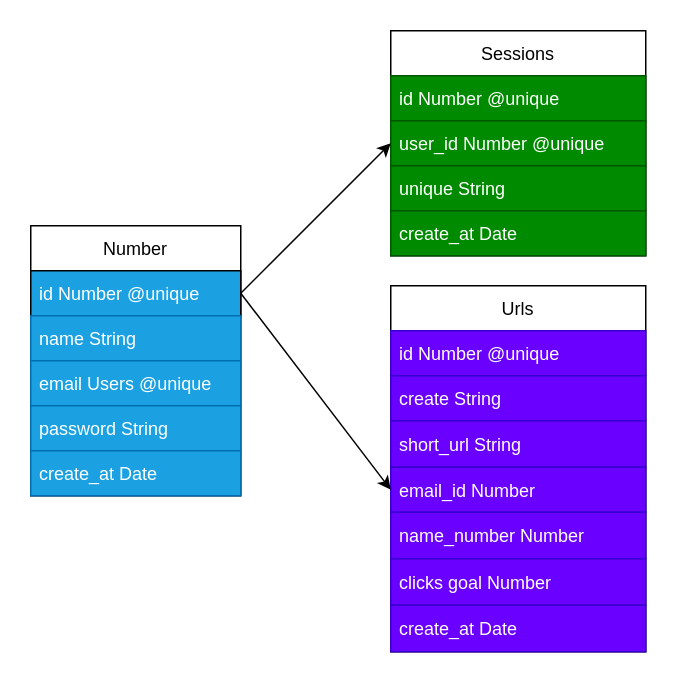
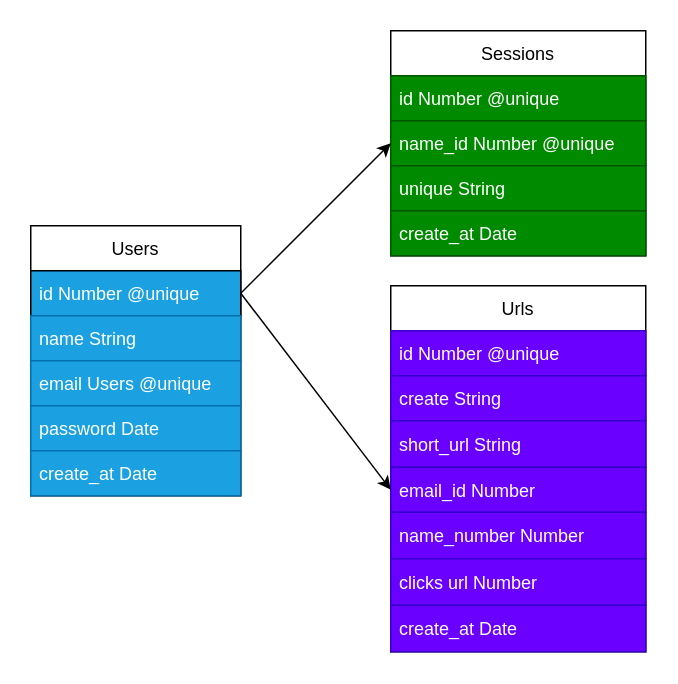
(501, 144) -> (501, 144)
(135, 249) -> (135, 249)
(110, 429) -> (102, 429)
(478, 583) -> (473, 583)
